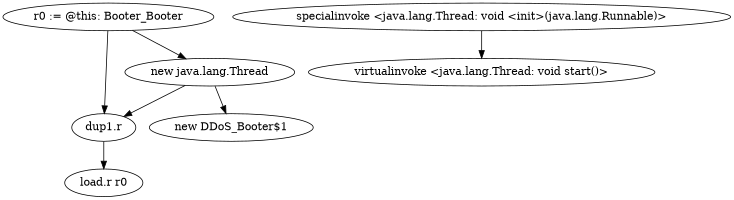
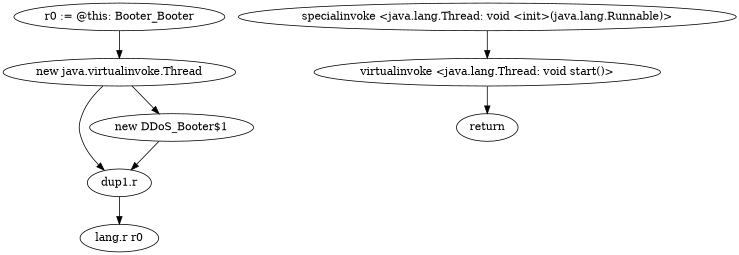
(106, 68) -> (148, 153)
(210, 72) -> (119, 72)
none -> (487, 127)
(104, 183) -> (119, 238)
